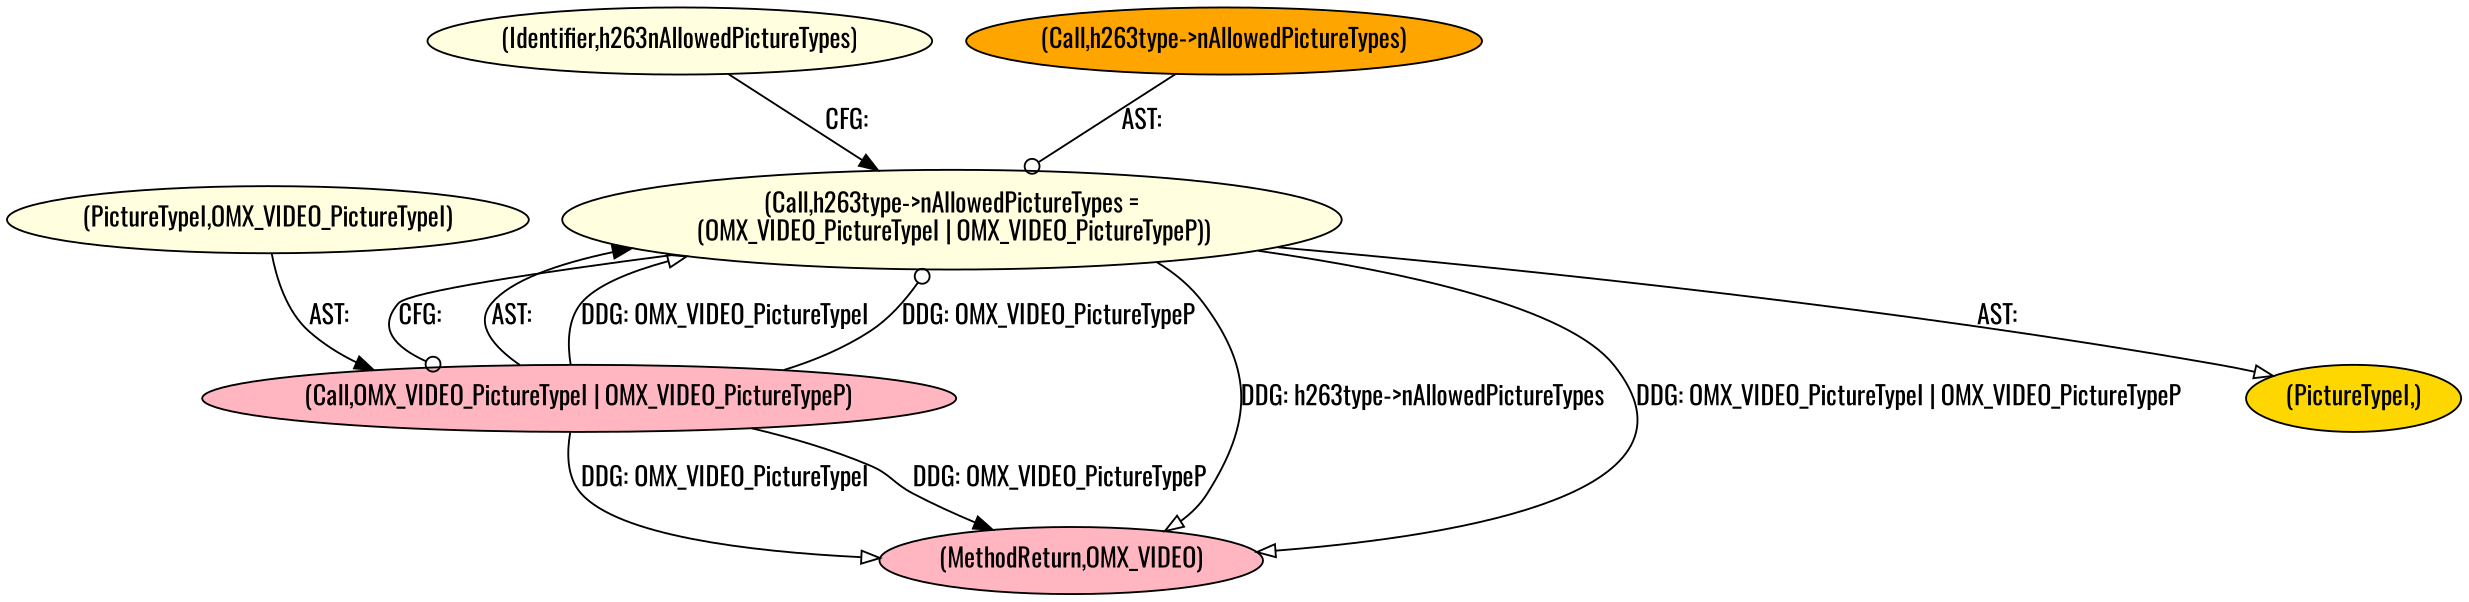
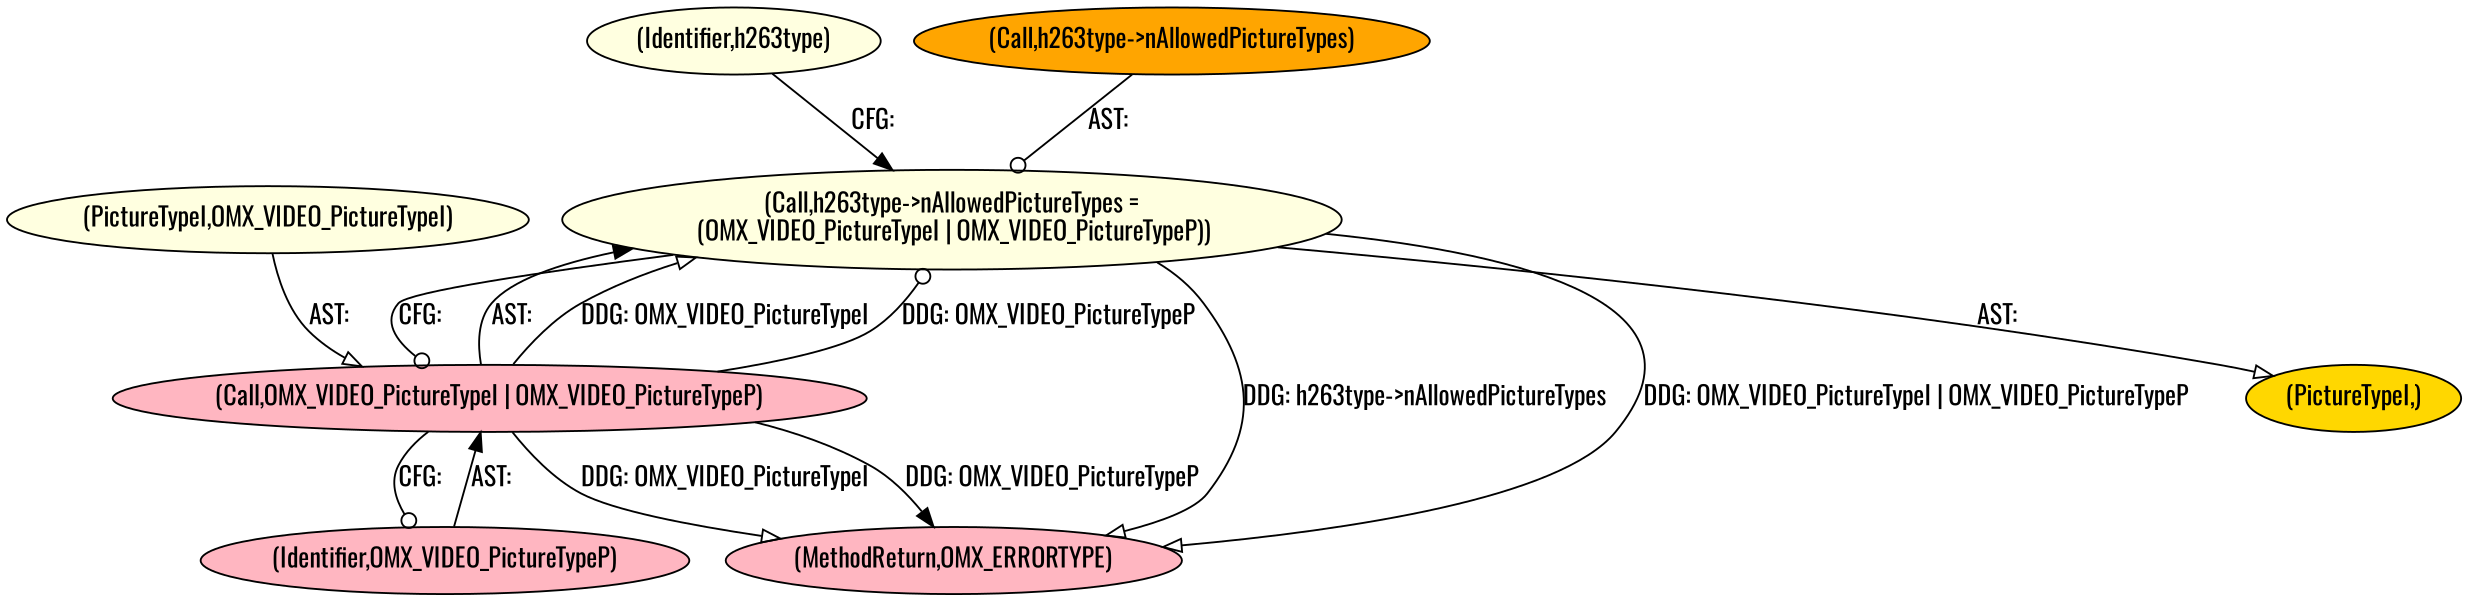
(680, 41) -> (734, 41)
(299, 320) -> (296, 315)
none -> (445, 561)
(1071, 561) -> (954, 561)
